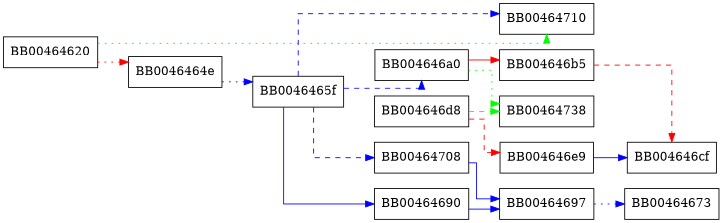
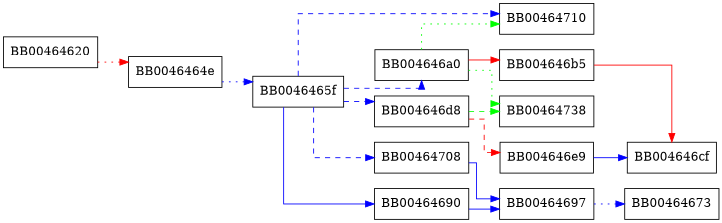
(323, 43) -> (443, 24)
(667, 65) -> (667, 65)
none -> (355, 102)
